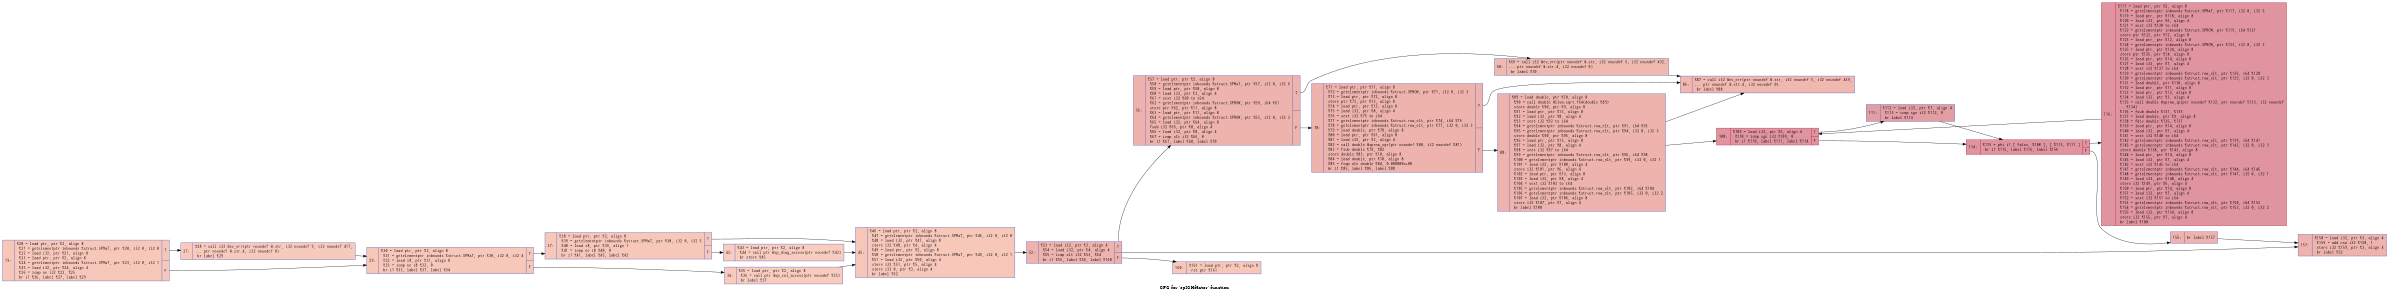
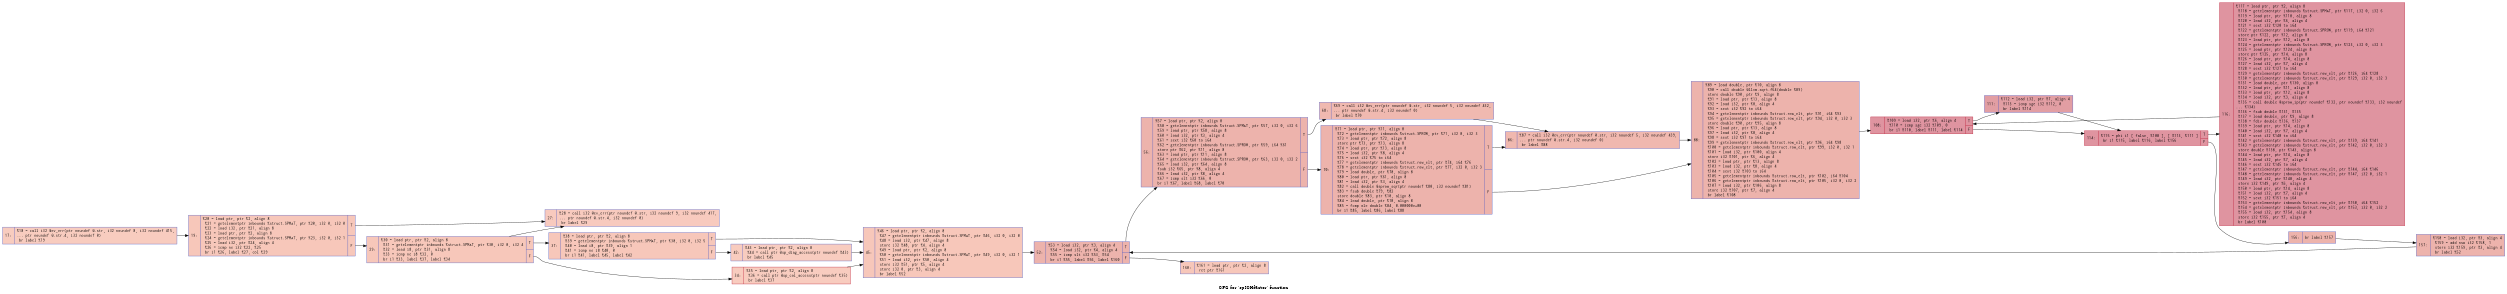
(1703, 108) -> (1684, 140)
none -> (90, 236)
(1708, 253) -> (1775, 253)
(359, 256) -> (535, 231)
(752, 257) -> (759, 257)
(784, 276) -> (791, 276)
(52, 277) -> (235, 252)
